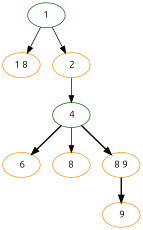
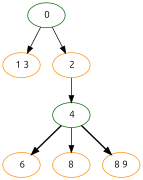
(46, 15) -> (46, 15)
(21, 65) -> (21, 65)
(121, 215) -> none
